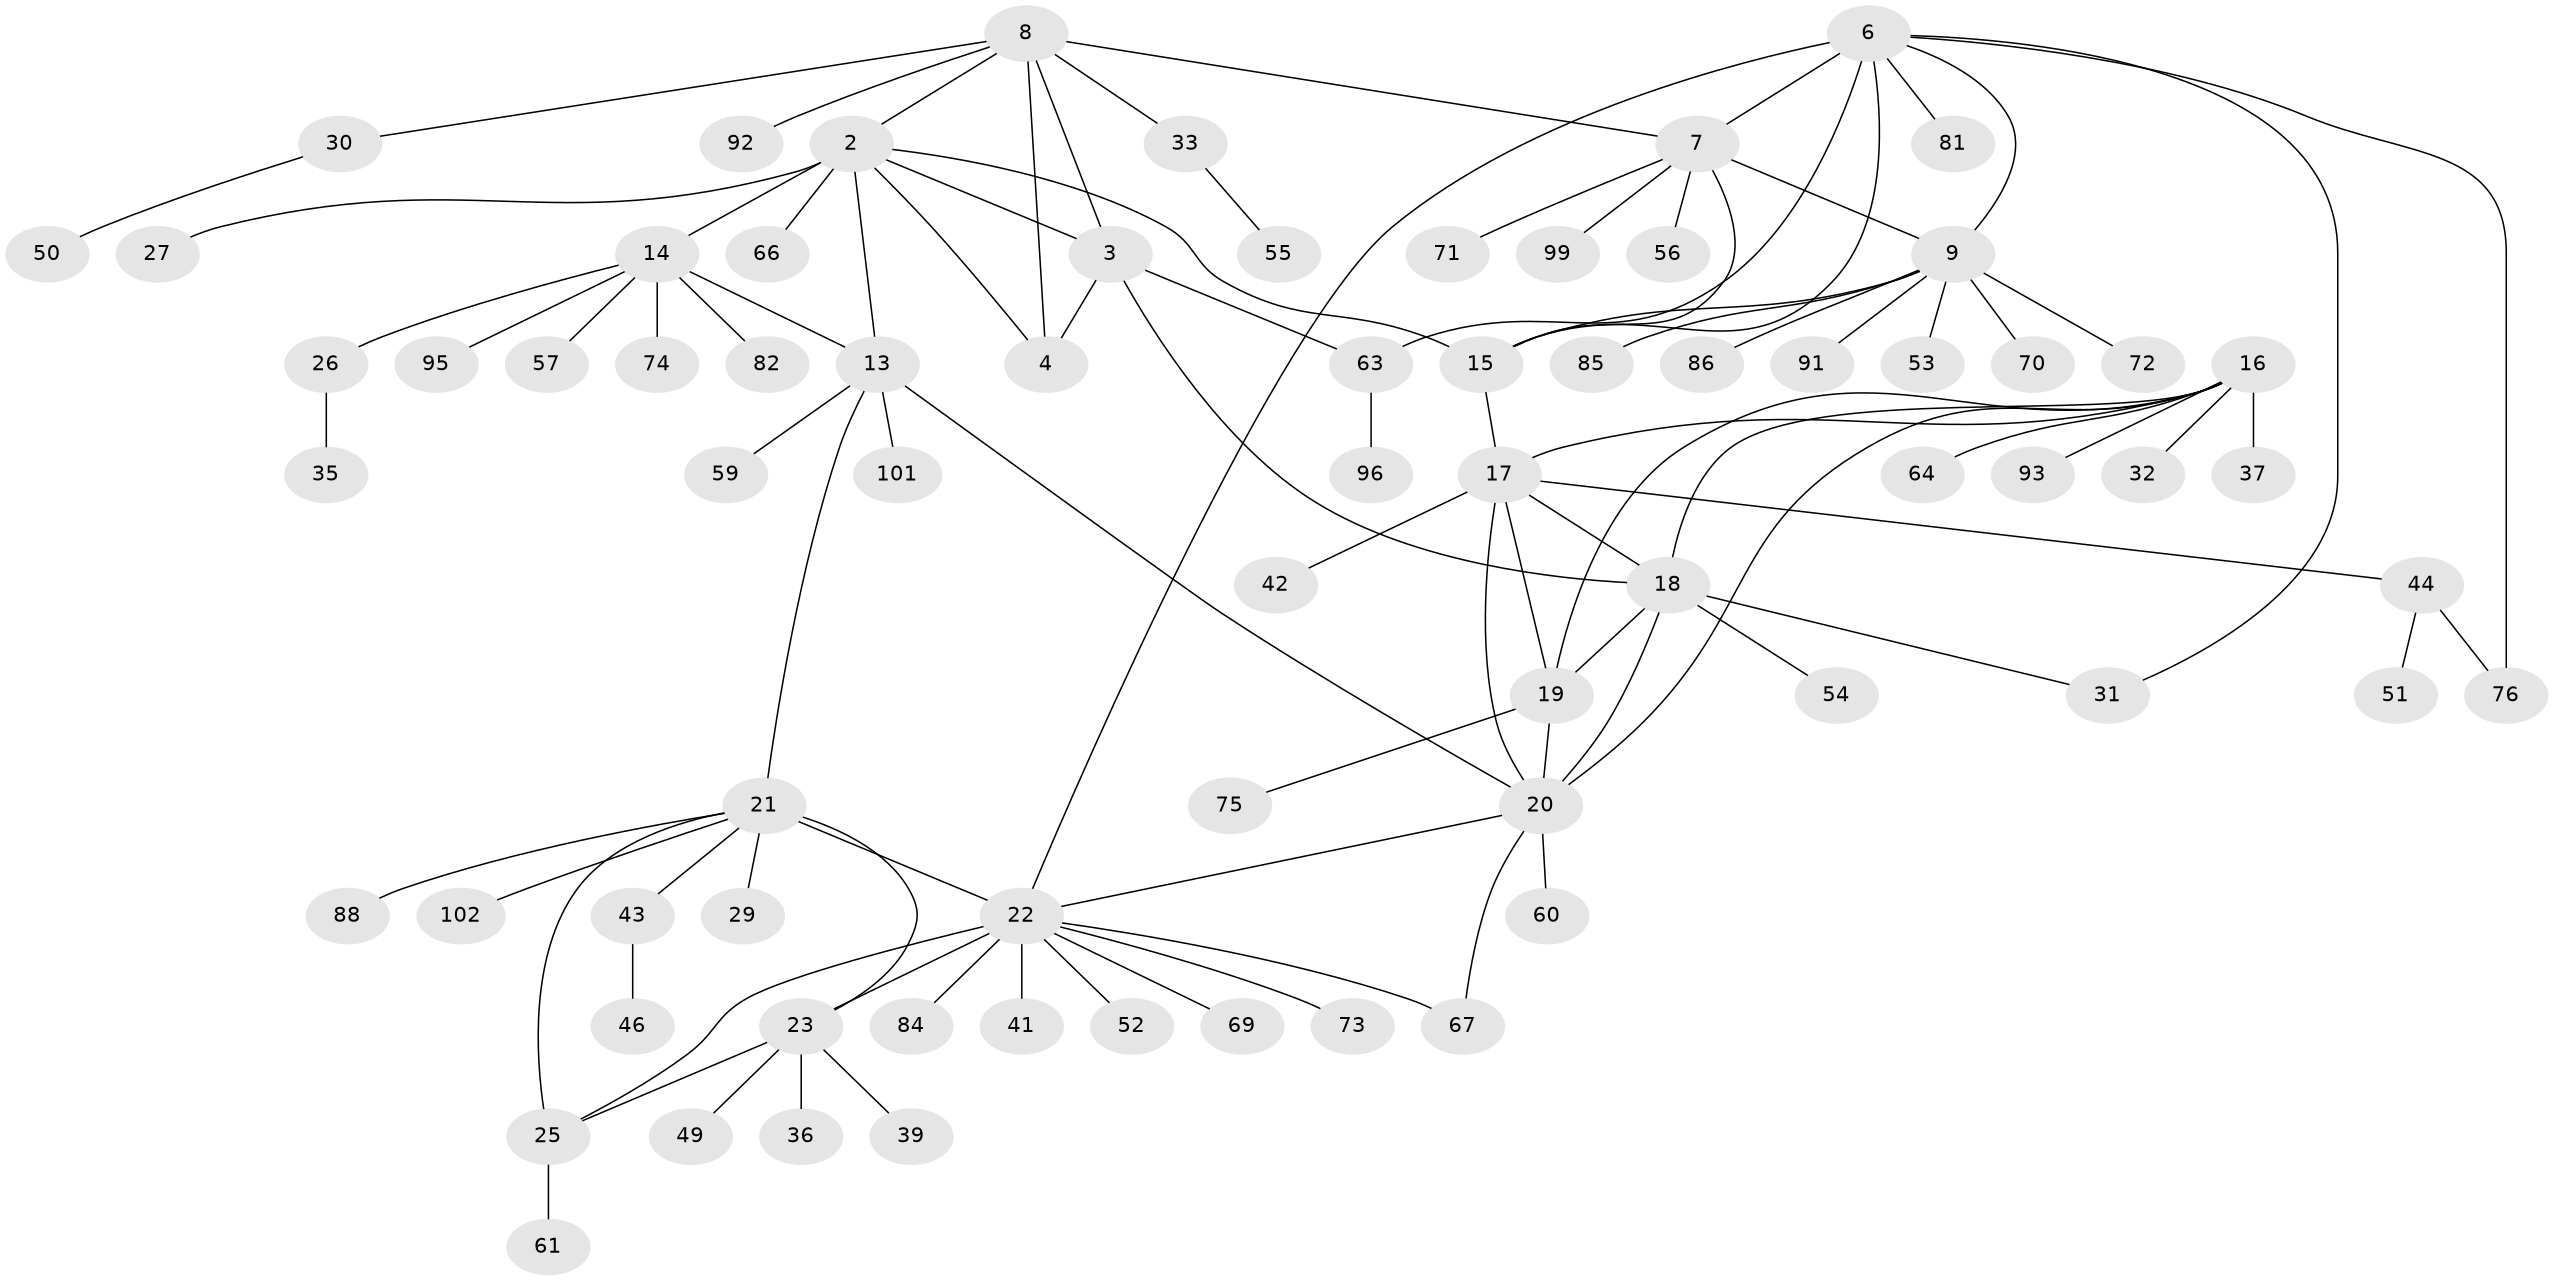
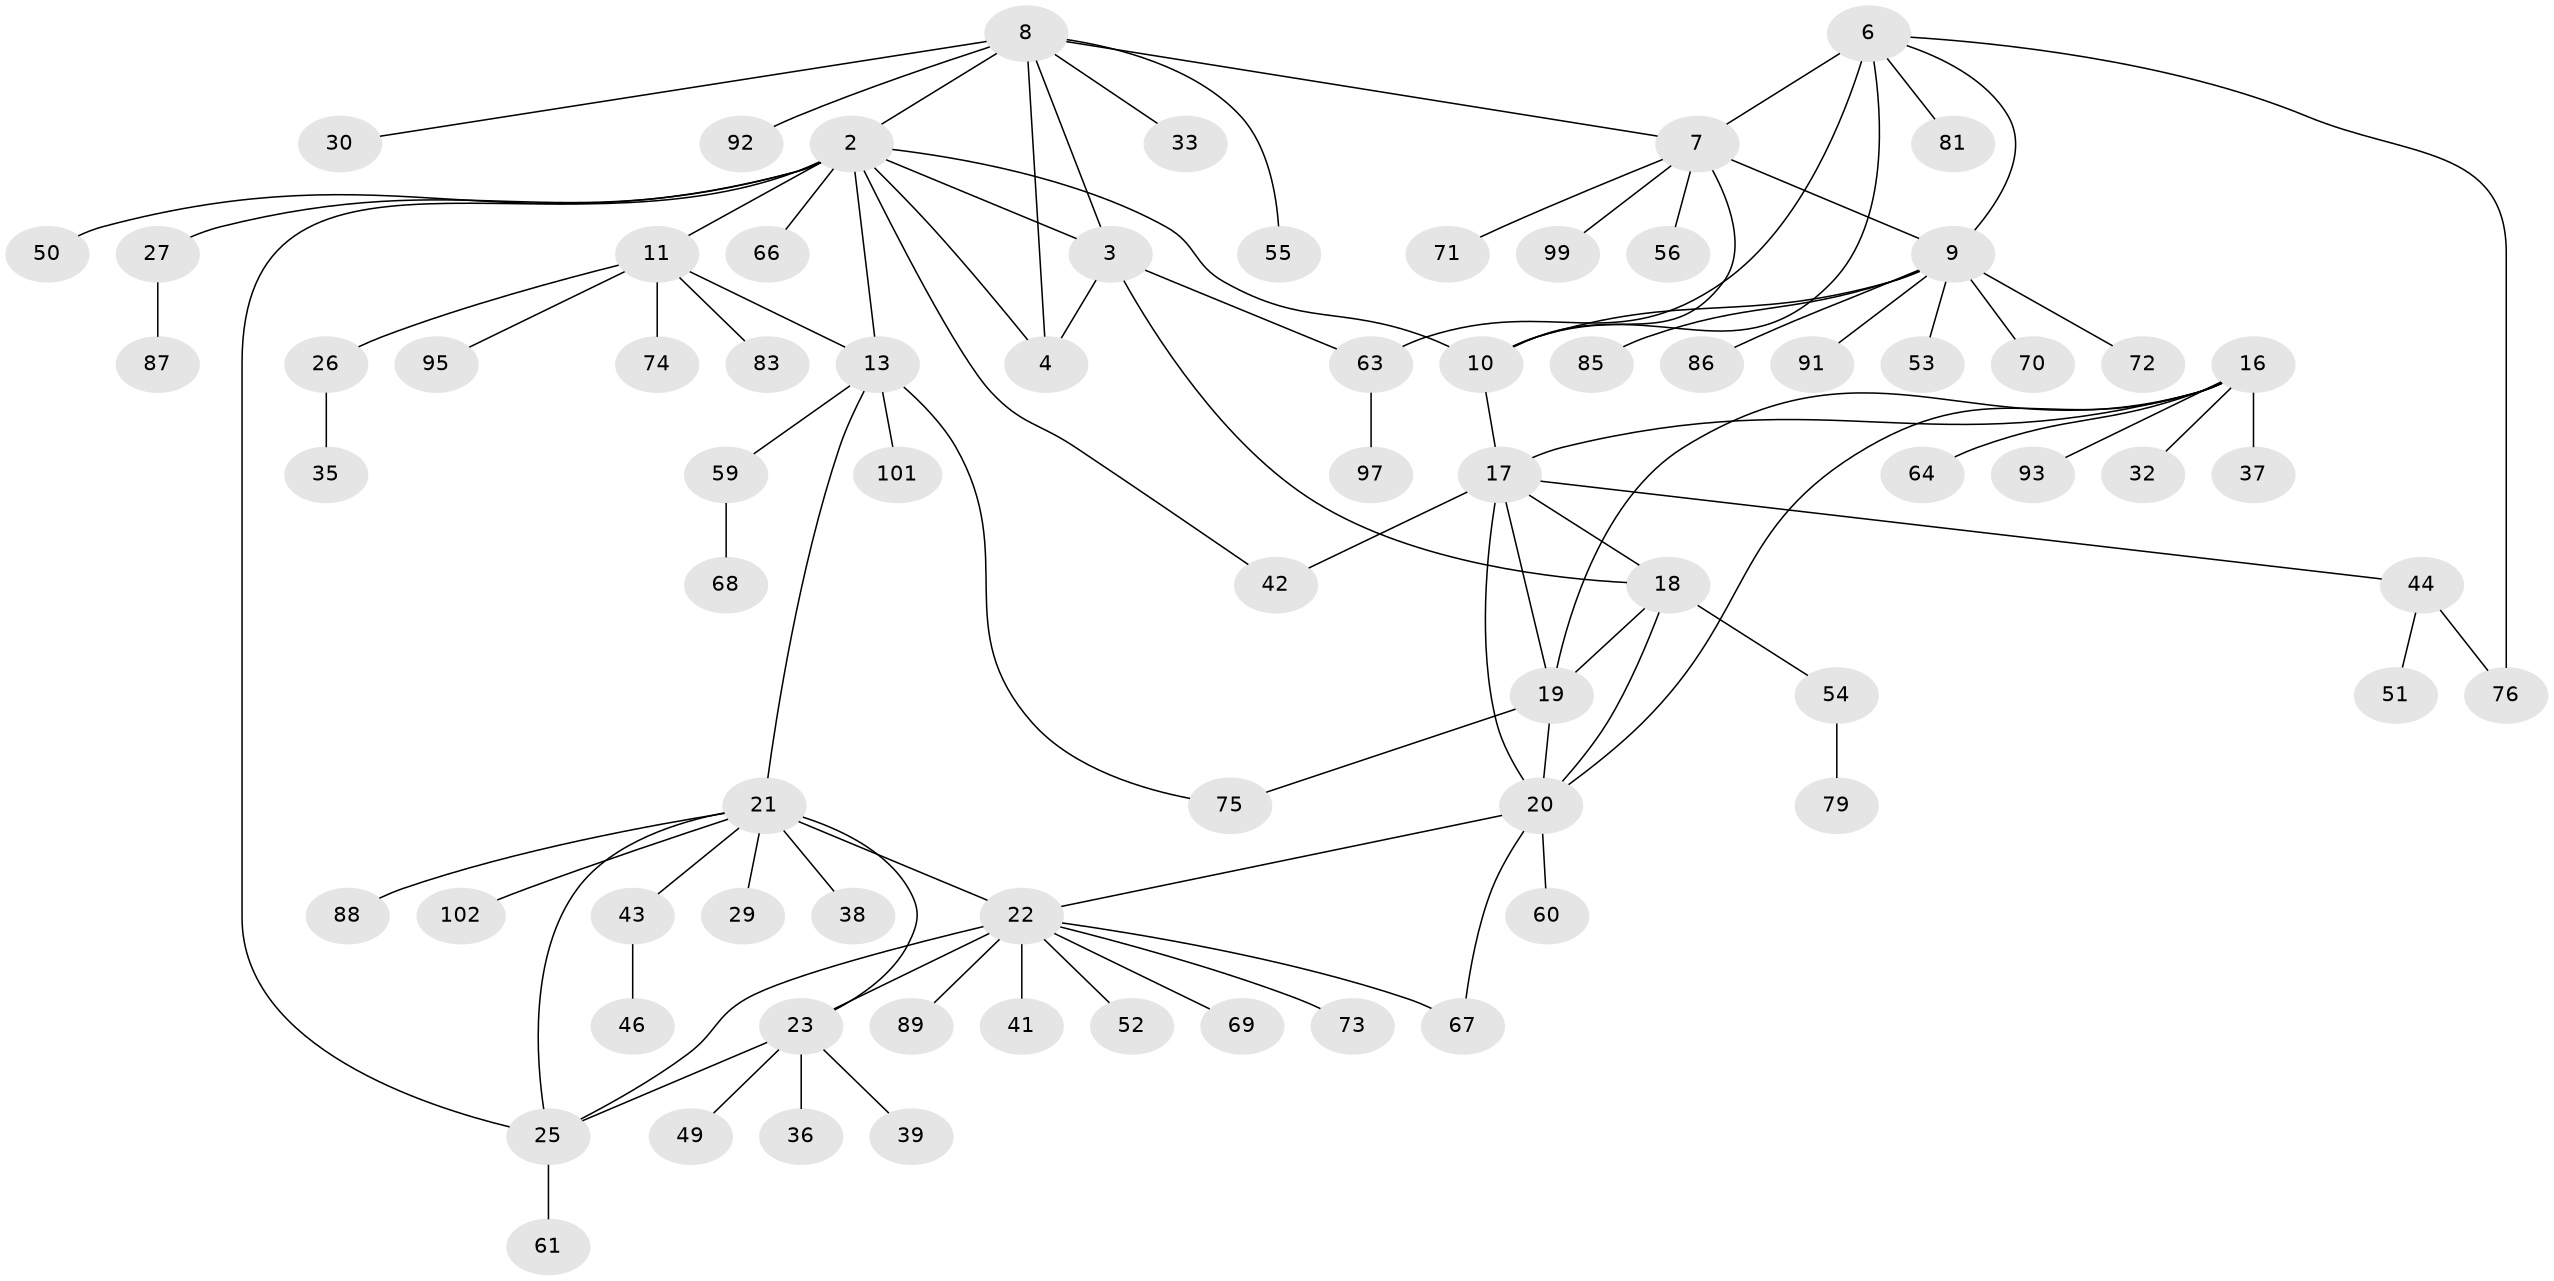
(190, 194) -> (337, 195)
(1232, 199) -> (1212, 92)
(657, 254) -> (657, 254)
(1290, 362) -> none
none -> (158, 365)
(547, 365) -> none
(768, 365) -> (768, 365)
(1481, 365) -> (1481, 365)
none -> (1011, 410)
(1911, 410) -> none
(1371, 475) -> (1371, 475)
none -> (242, 483)
none -> (726, 585)
(1200, 598) -> (990, 637)
(2108, 696) -> none
none -> (1837, 806)
none -> (853, 916)
(912, 1026) -> (912, 1026)
